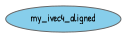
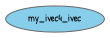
(63, 19) -> (55, 19)
